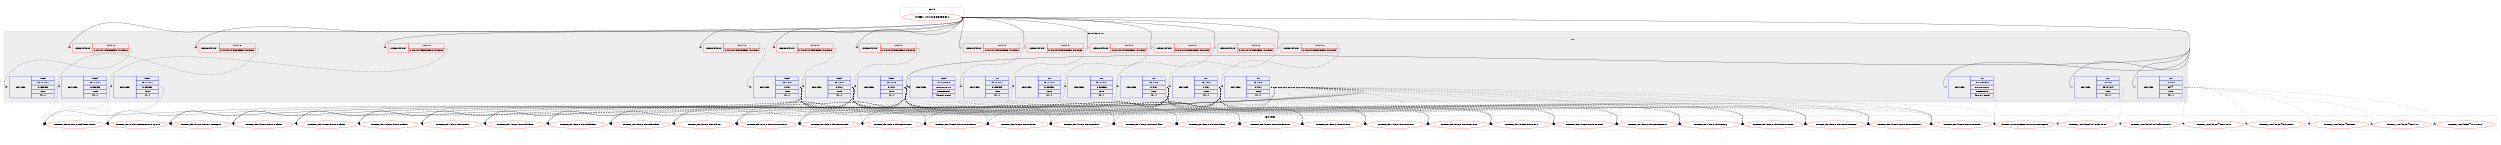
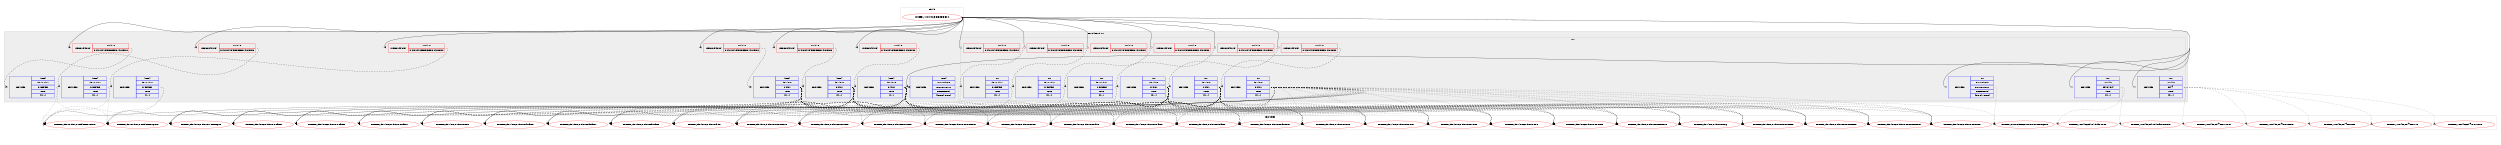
(138, 125) -> (138, 125)
